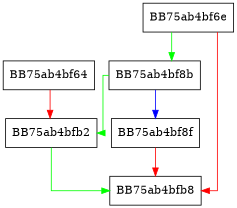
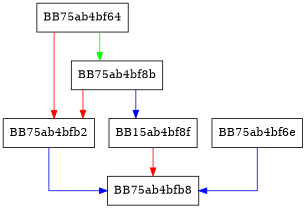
(172, 42) -> (100, 42)
(103, 102) -> (83, 100)
(217, 115) -> (254, 191)
(155, 133) -> (153, 133)
(55, 191) -> (53, 191)
